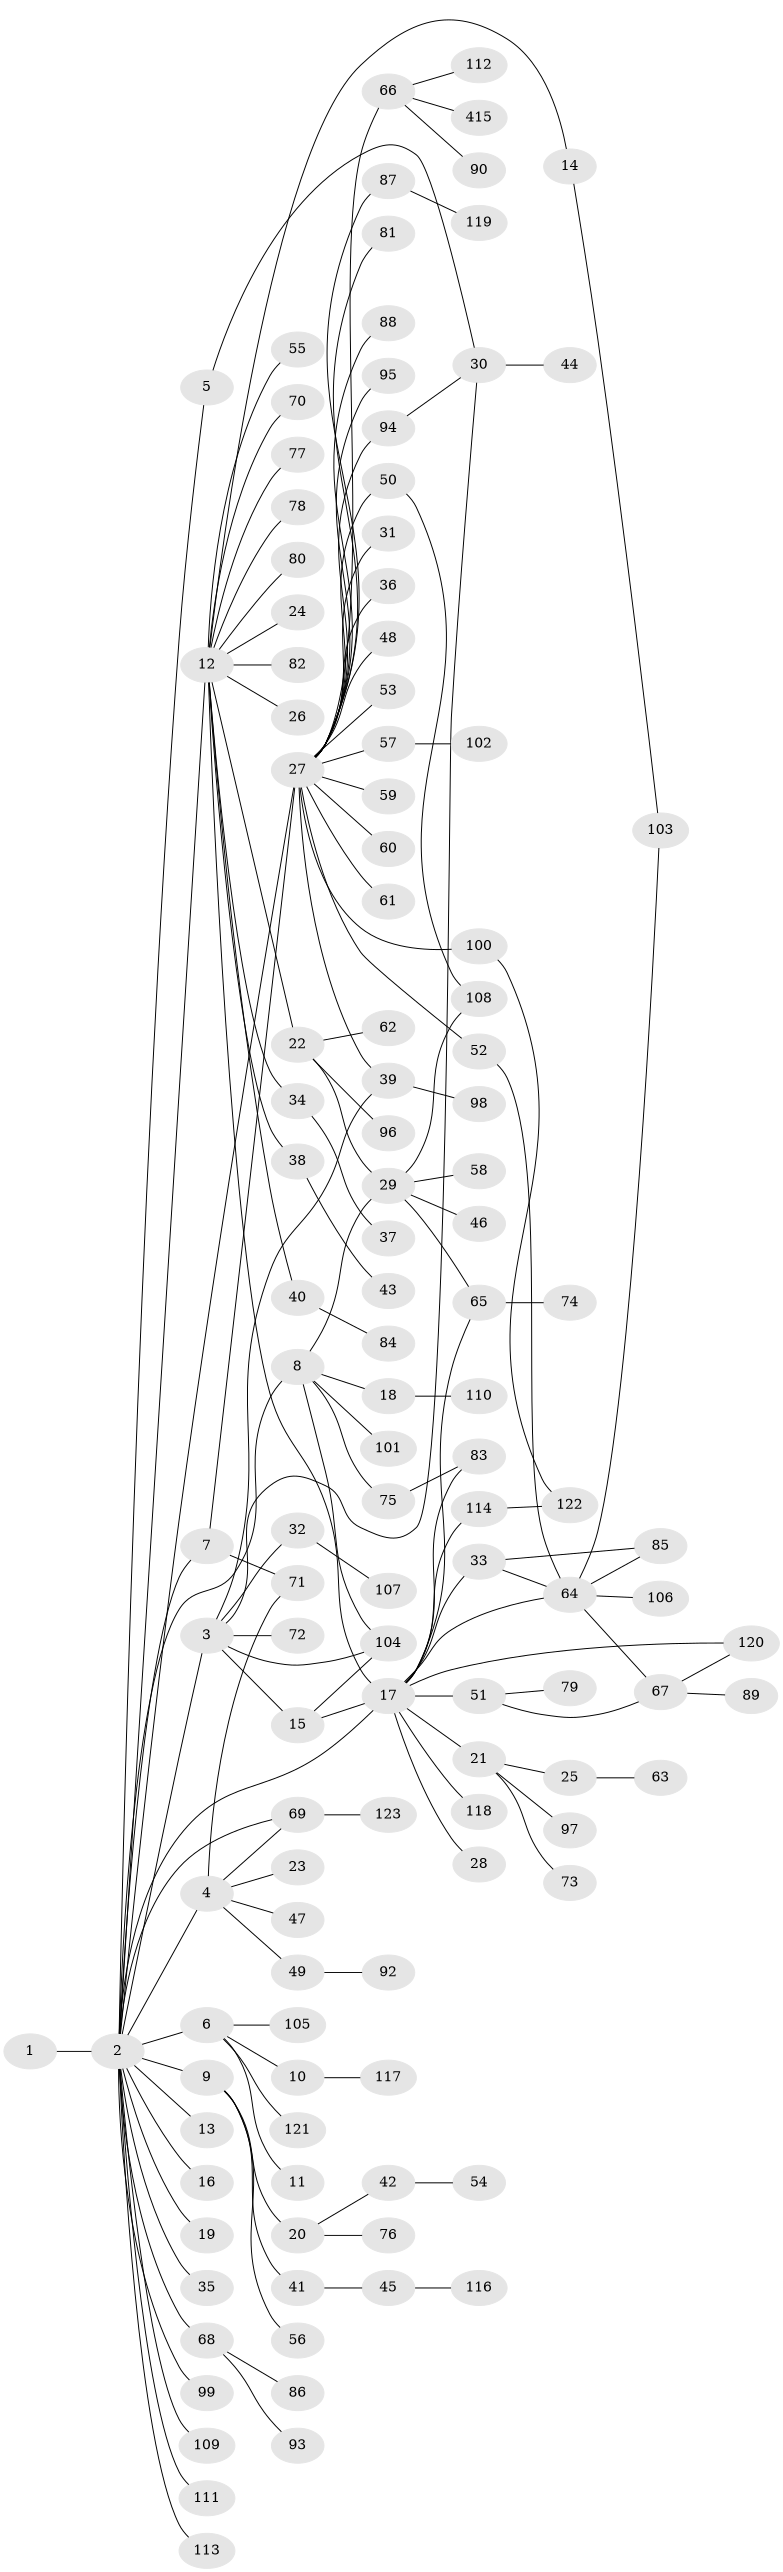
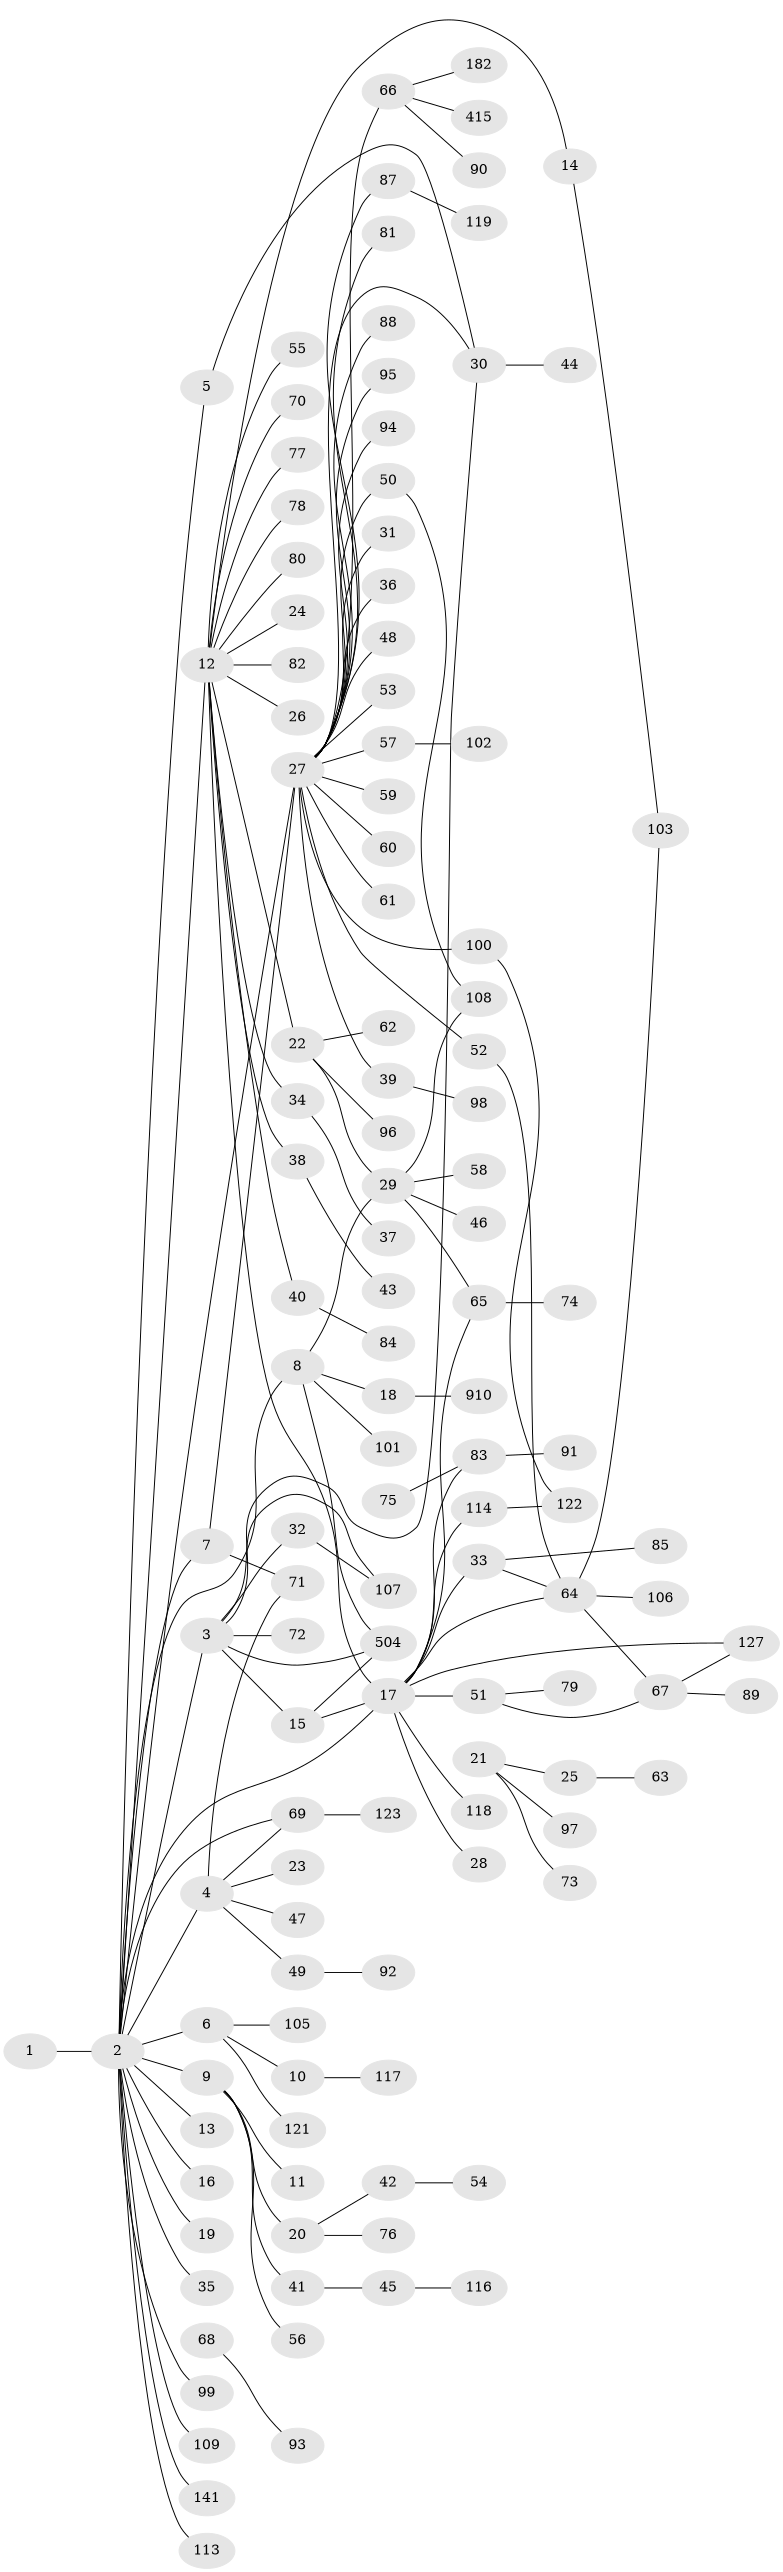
(479, 65) -> (479, 65)
(434, 397) -> (329, 443)
(251, 1343) -> (277, 1500)
(479, 1396) -> (479, 1396)
(342, 1435) -> none
none -> (570, 1453)
(615, 1570) -> none
(388, 1643) -> (388, 1643)
(751, 1643) -> (751, 1643)
(434, 1728) -> none
(252, 2104) -> (255, 2134)
(143, 2223) -> none
(298, 2393) -> none
(207, 2498) -> (207, 2498)
